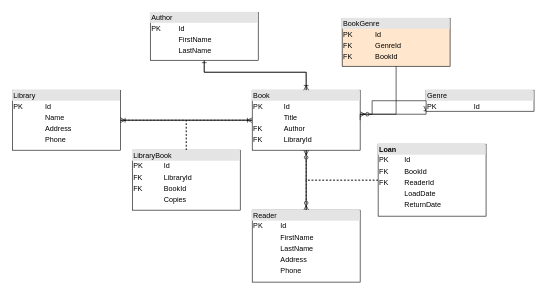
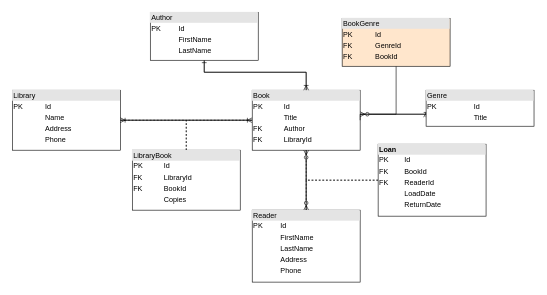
(480, 101) -> (480, 108)
